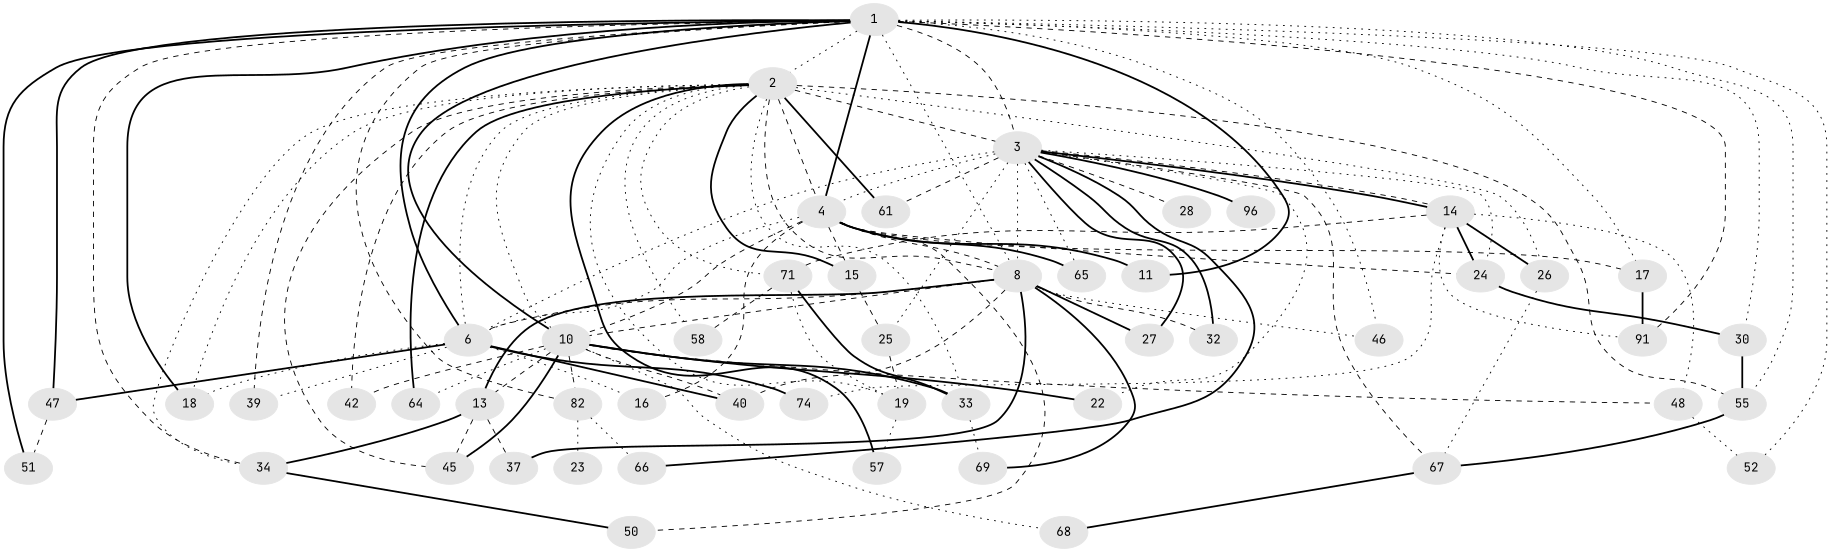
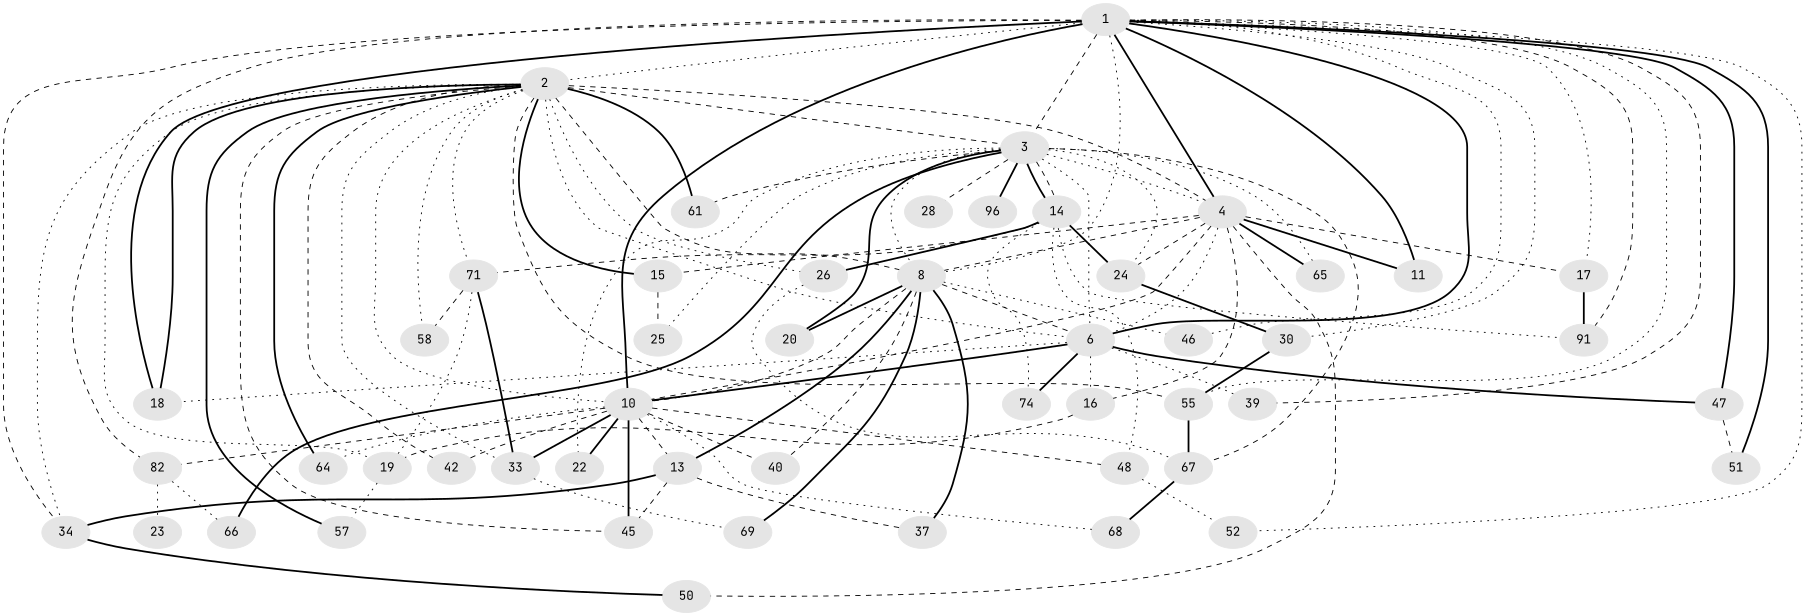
(397, 115) -> (211, 122)
(1149, 340) -> (790, 340)
(1213, 340) -> none
(604, 372) -> (860, 373)
(894, 372) -> (756, 438)
